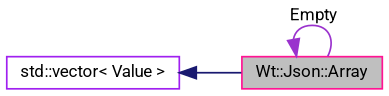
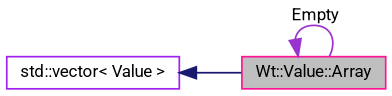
(312, 73) -> (314, 73)
